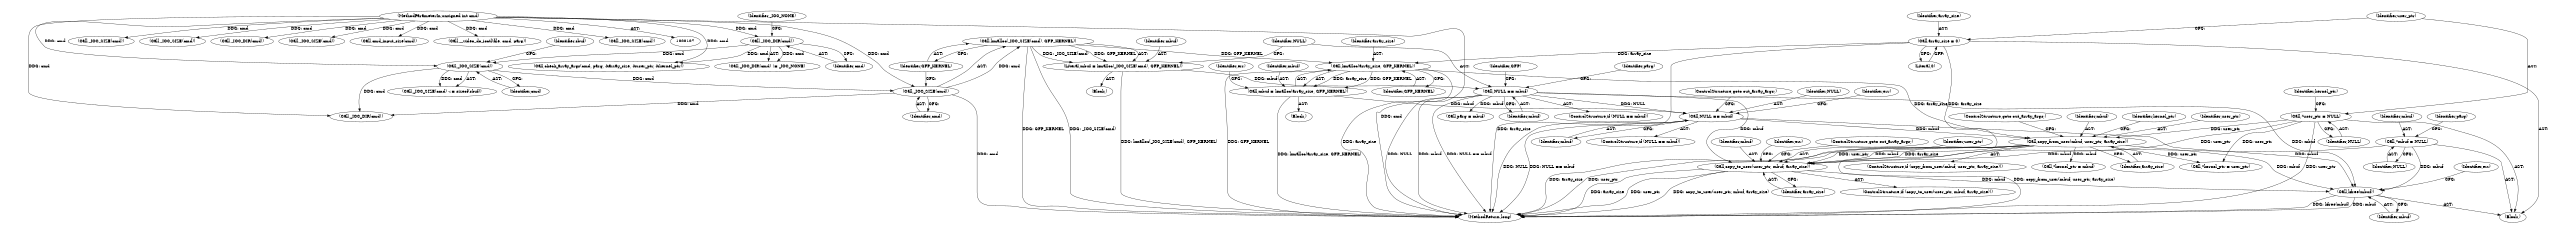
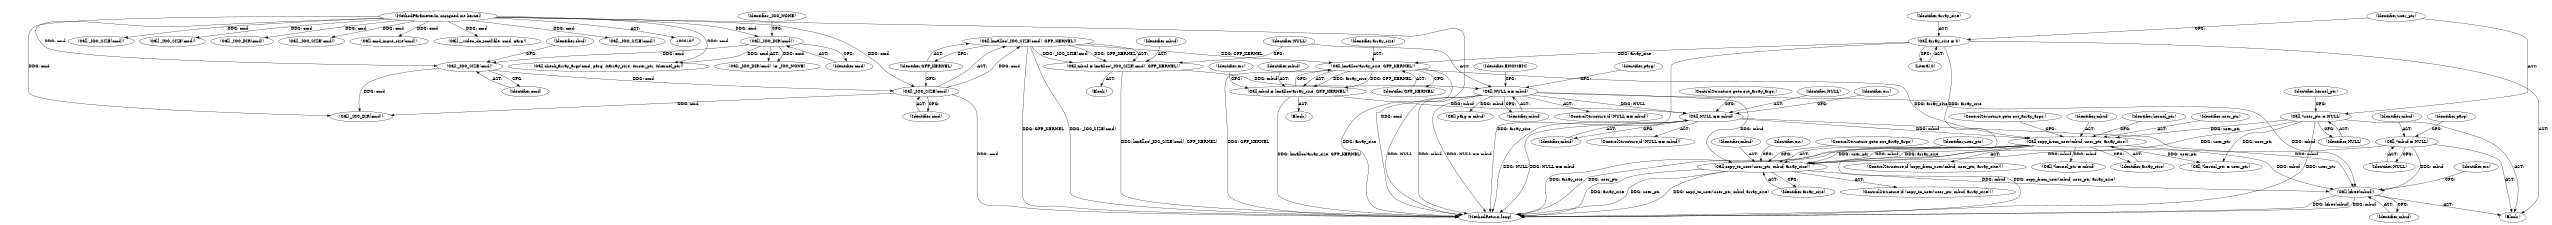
(438, 16) -> (438, 16)
(1940, 54) -> (1940, 54)
(1123, 66) -> (1123, 66)
(1505, 66) -> (1505, 66)
(1303, 79) -> (1303, 79)
(442, 92) -> none
